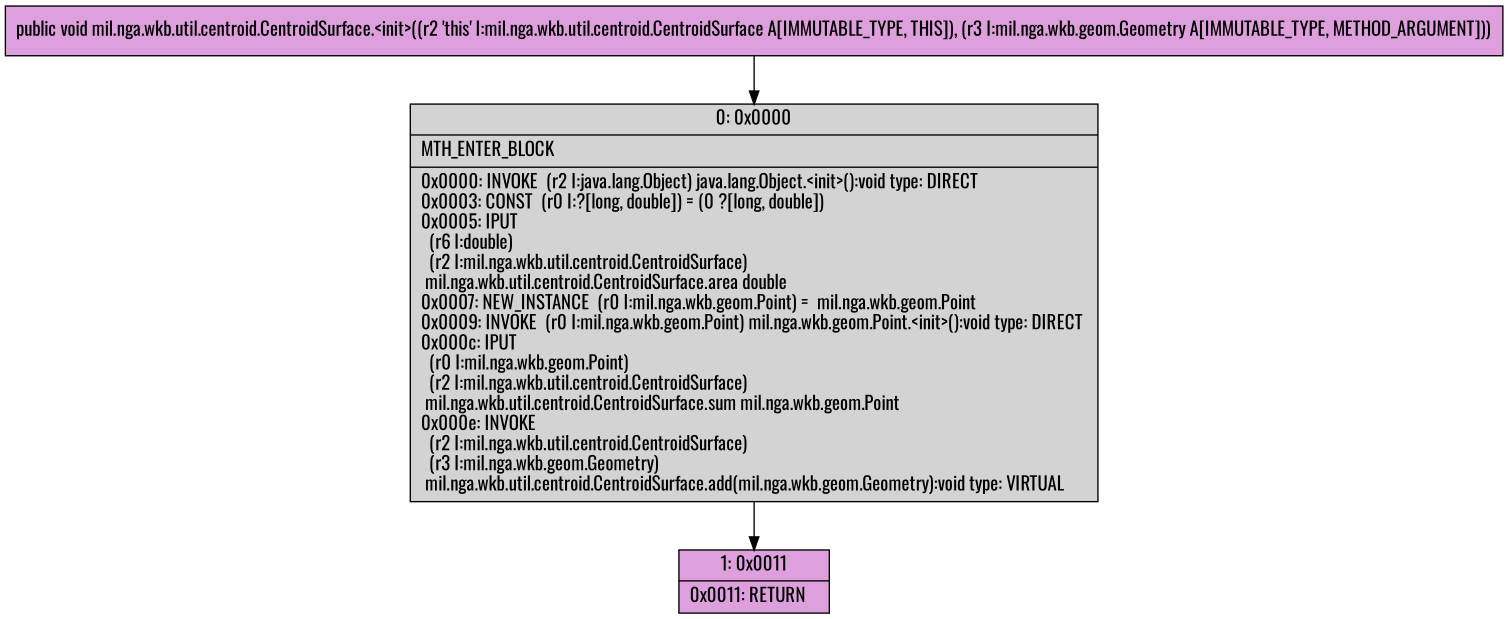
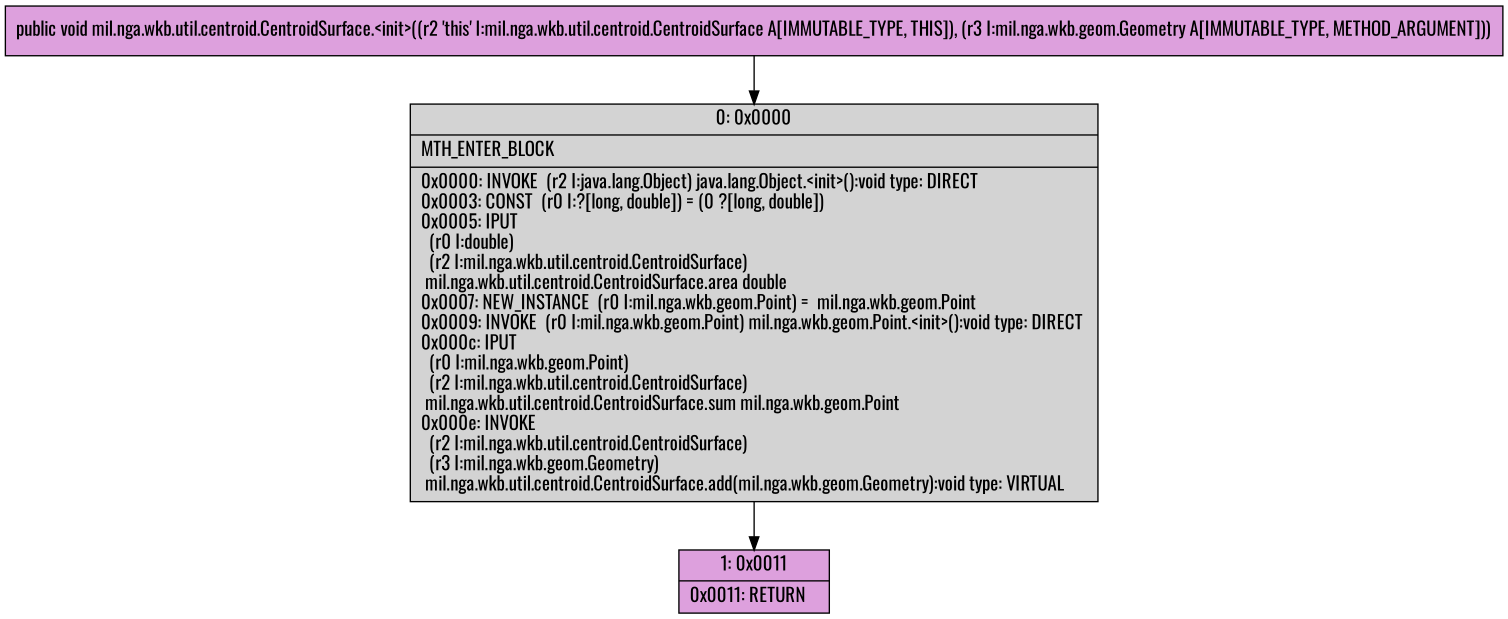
(467, 243) -> (468, 243)
